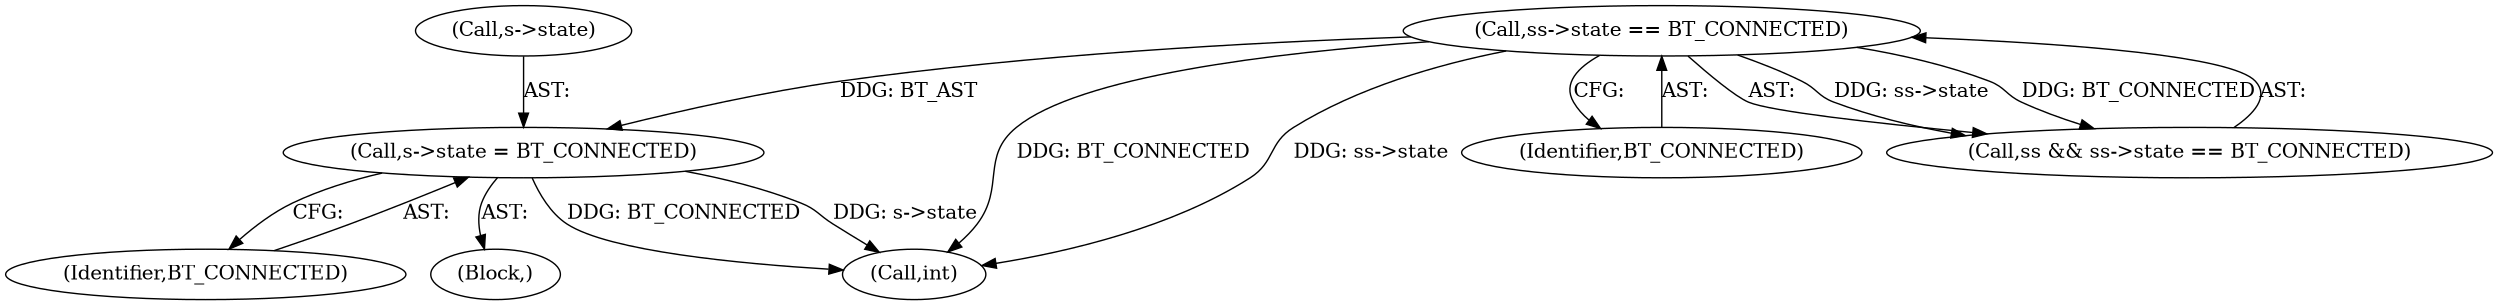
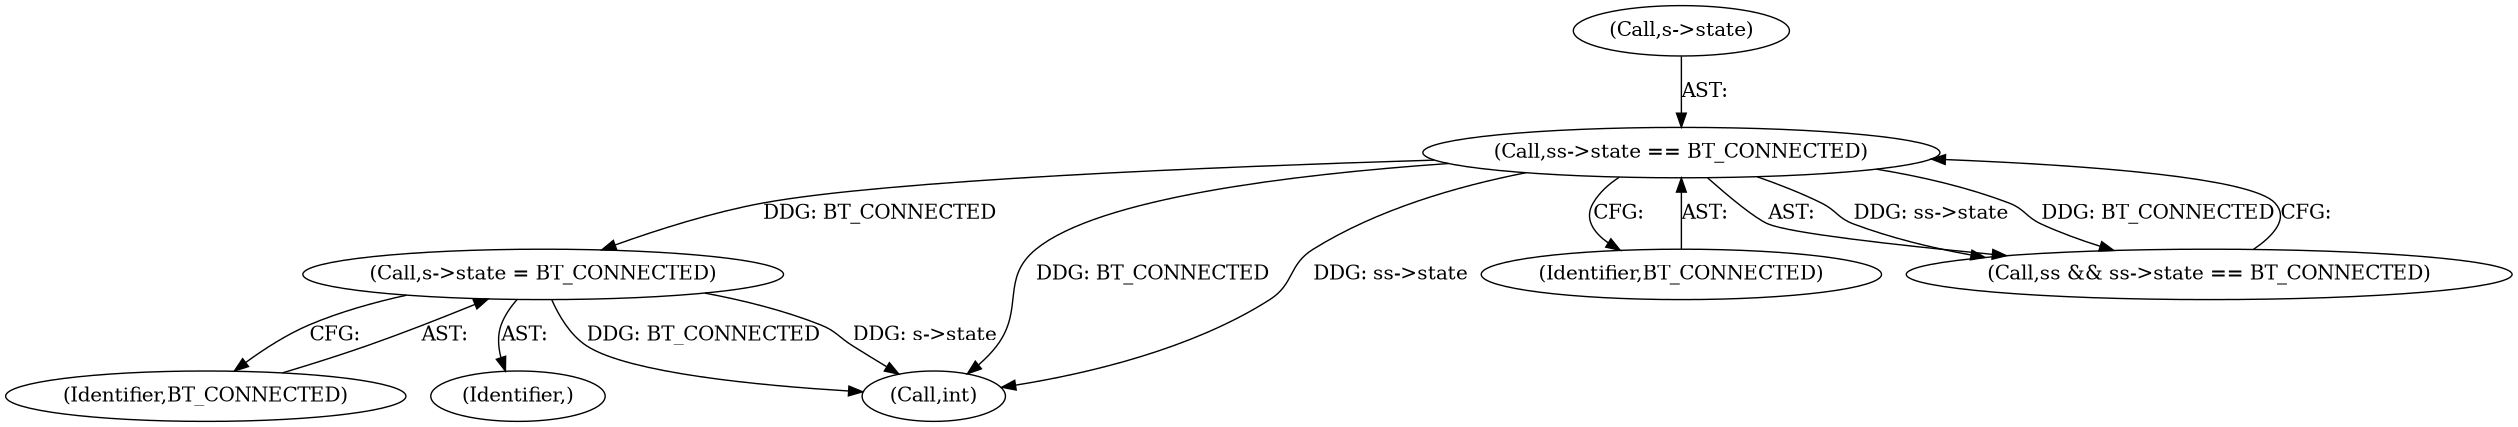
(524, 85) -> (1681, 85)
(909, 92) -> (880, 214)
(2286, 92) -> (2309, 214)
(496, 274) -> (518, 396)
